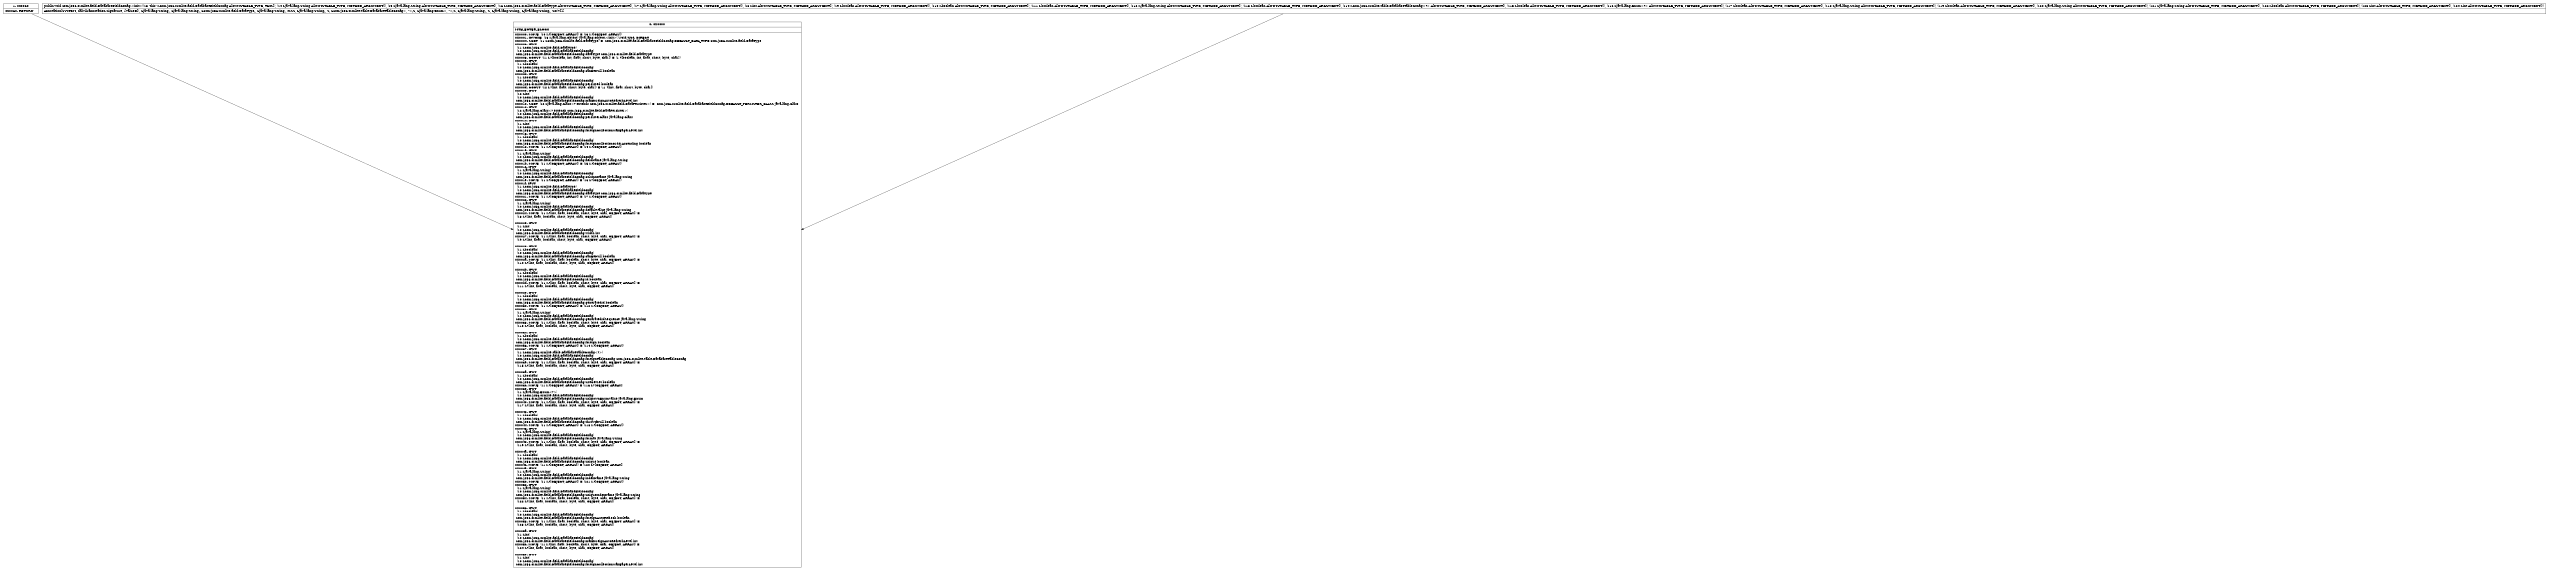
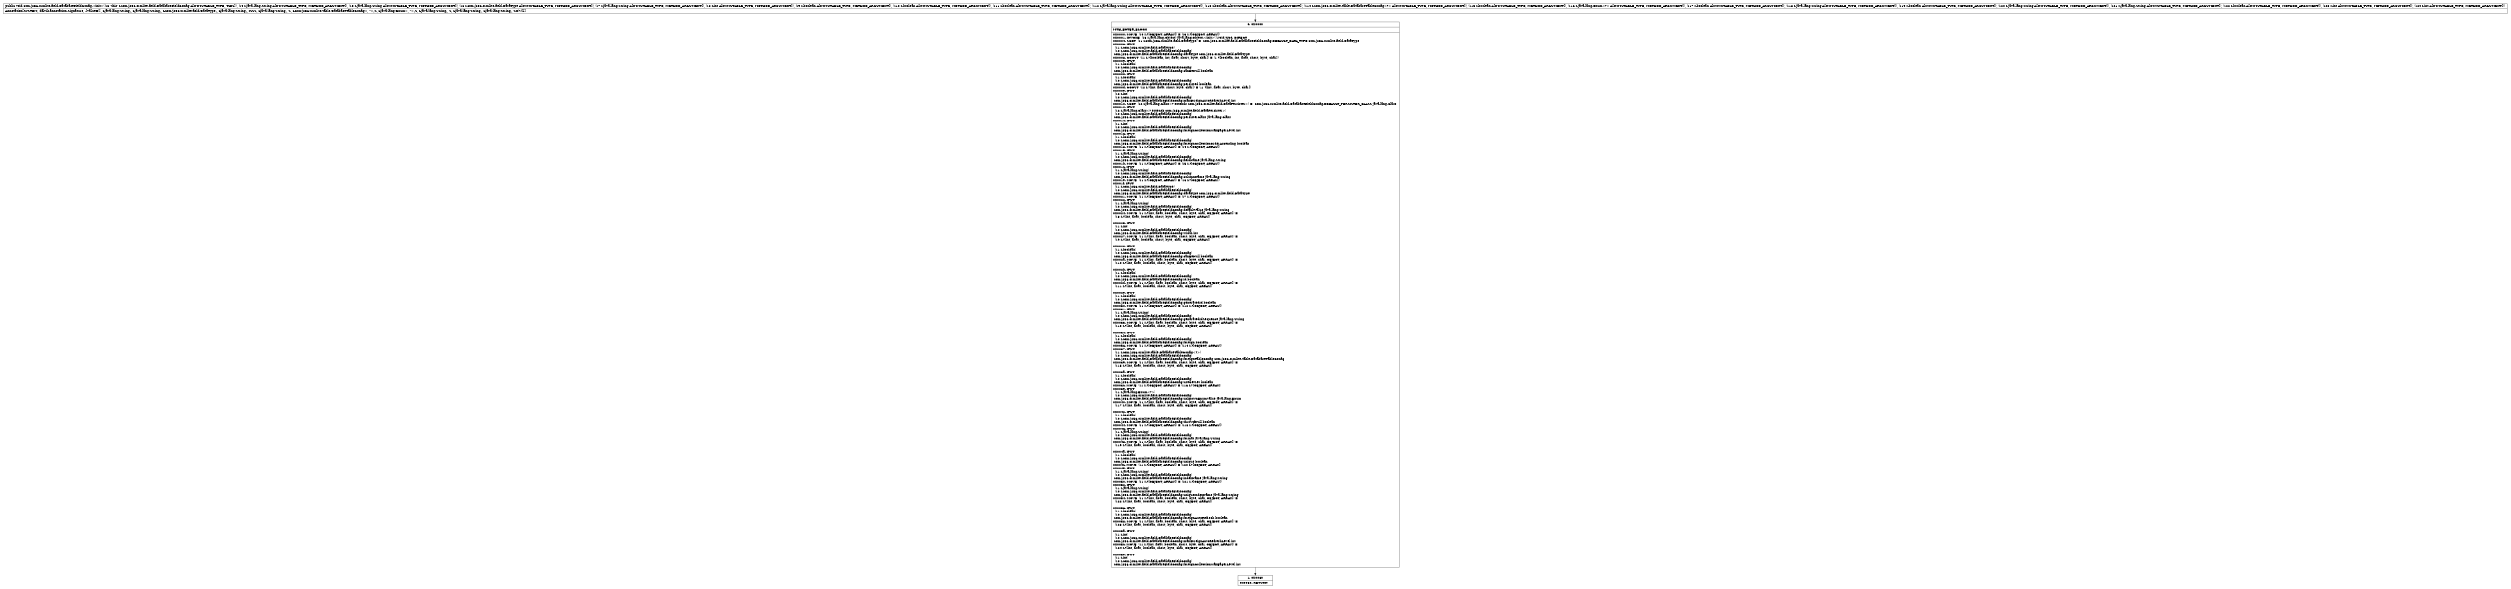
(271, 121) -> (1255, 570)
